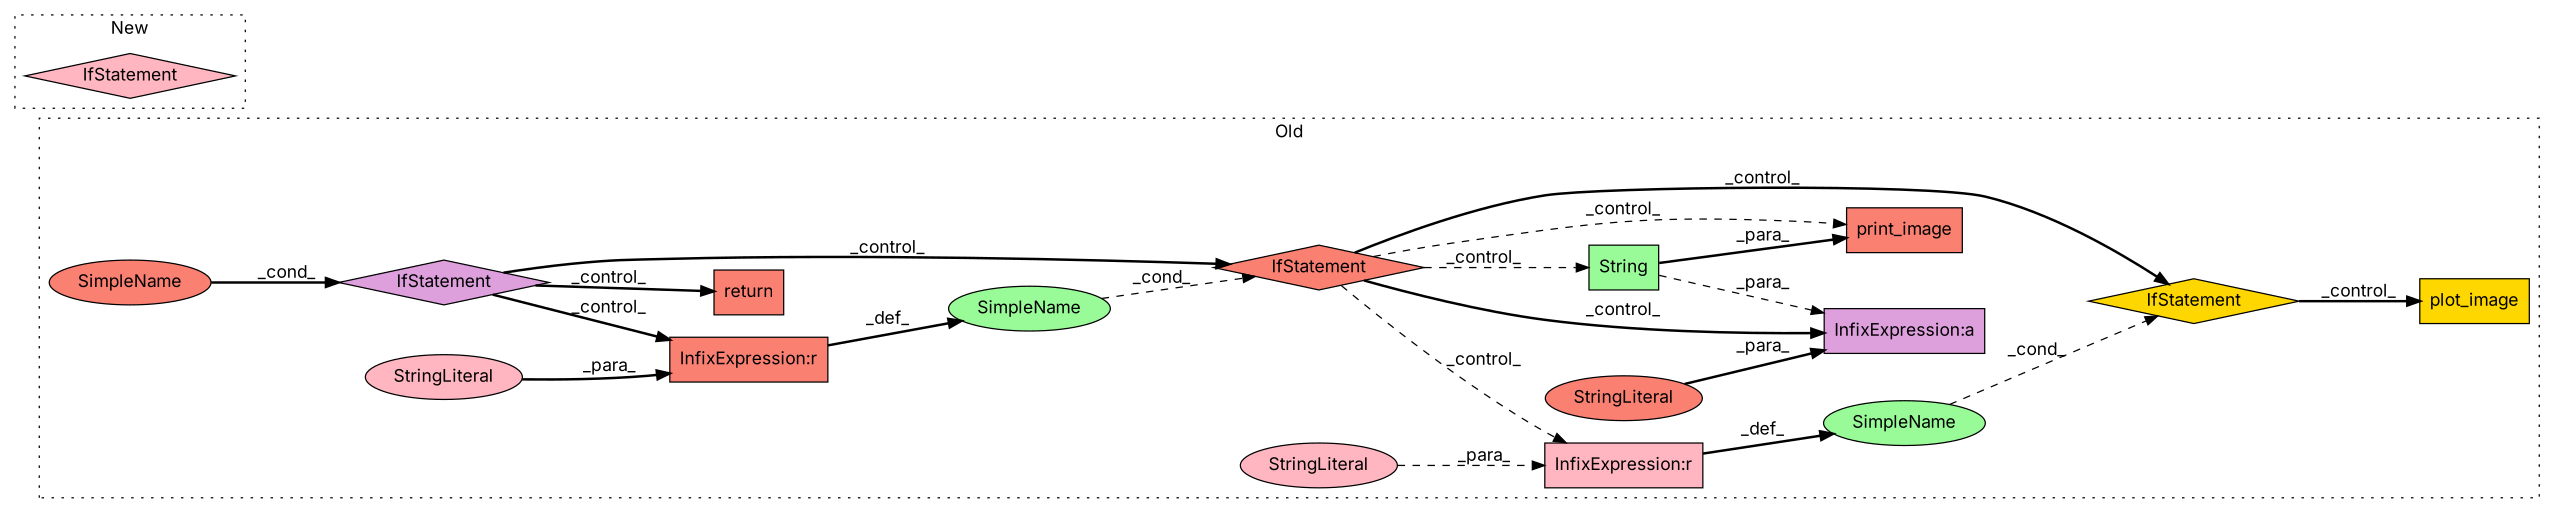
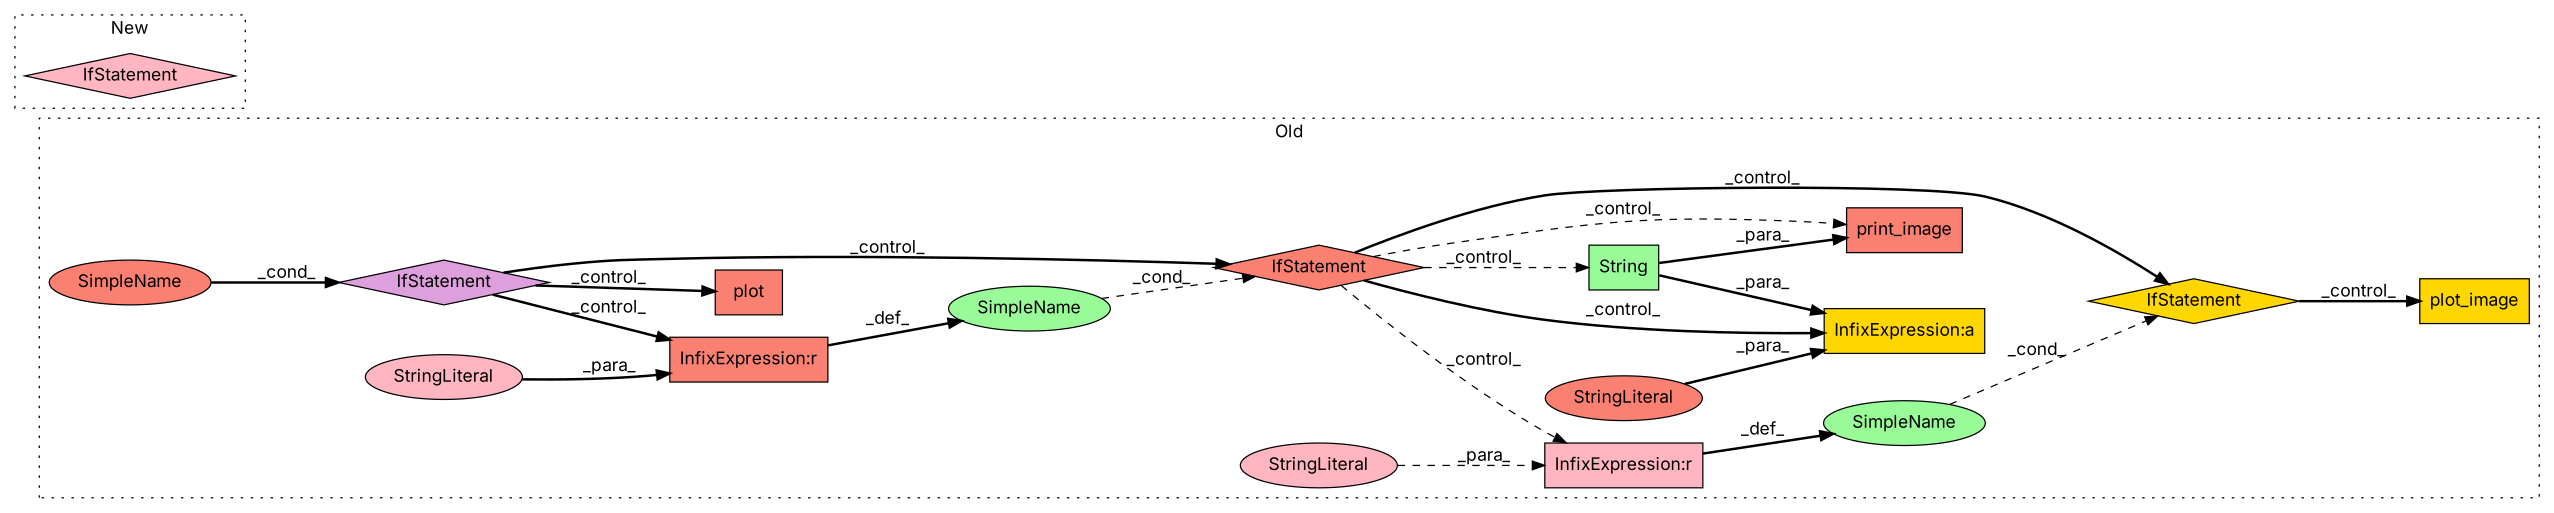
(749, 292) -> (749, 292)
(1735, 293) -> (1735, 293)
(1904, 331) -> (1904, 331)
